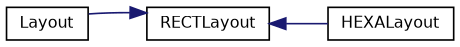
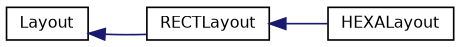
(109, 13) -> (126, 35)
